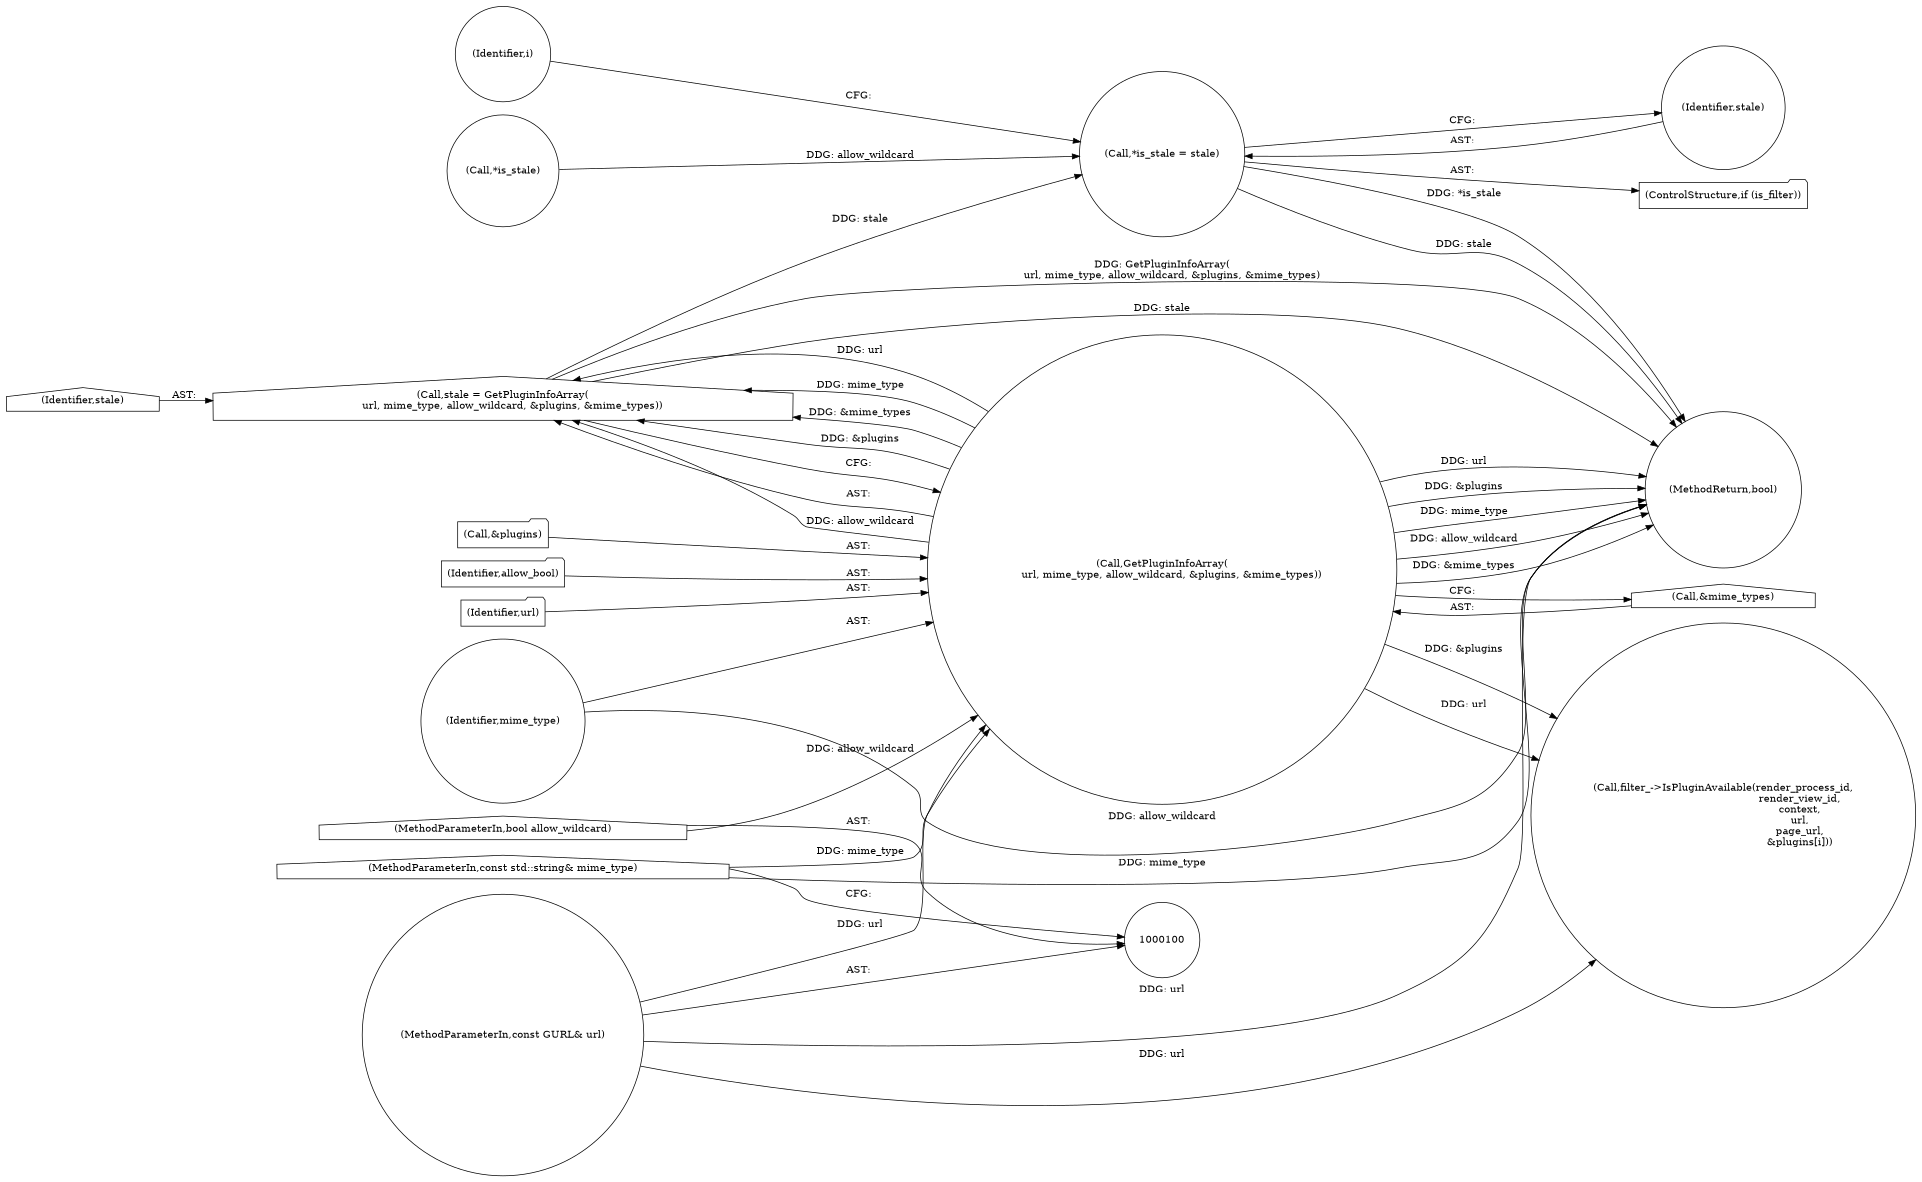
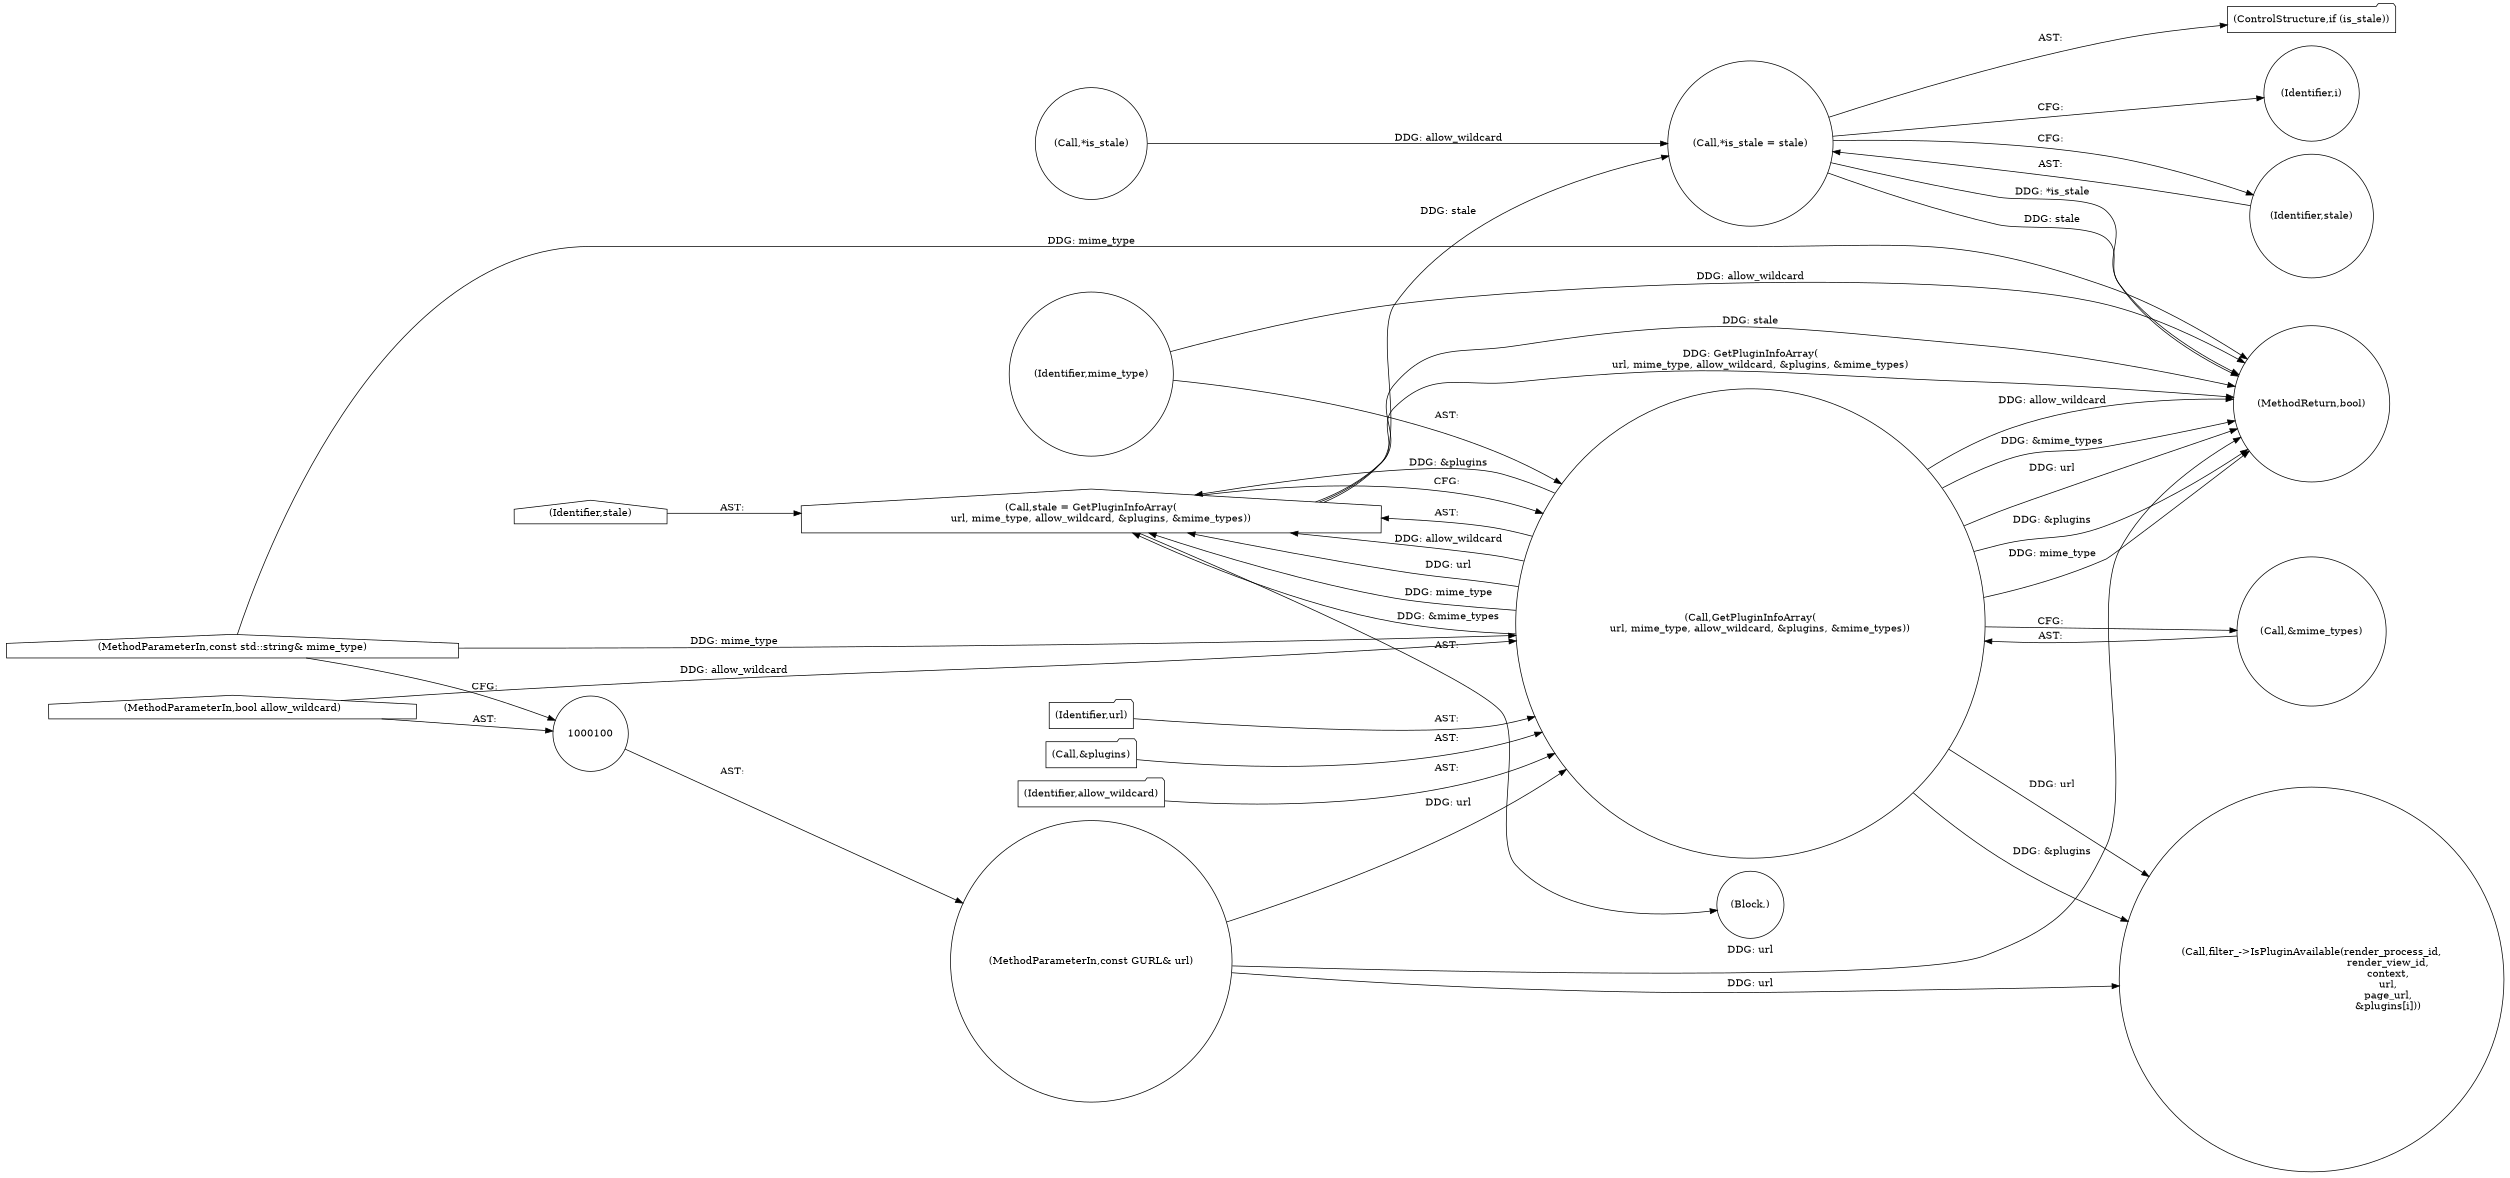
(812, 101) -> (2045, 117)
(1723, 196) -> (2312, 20)
(503, 574) -> (1091, 794)
(1723, 597) -> (2312, 631)
none -> (1750, 905)
(880, 981) -> (791, 825)
